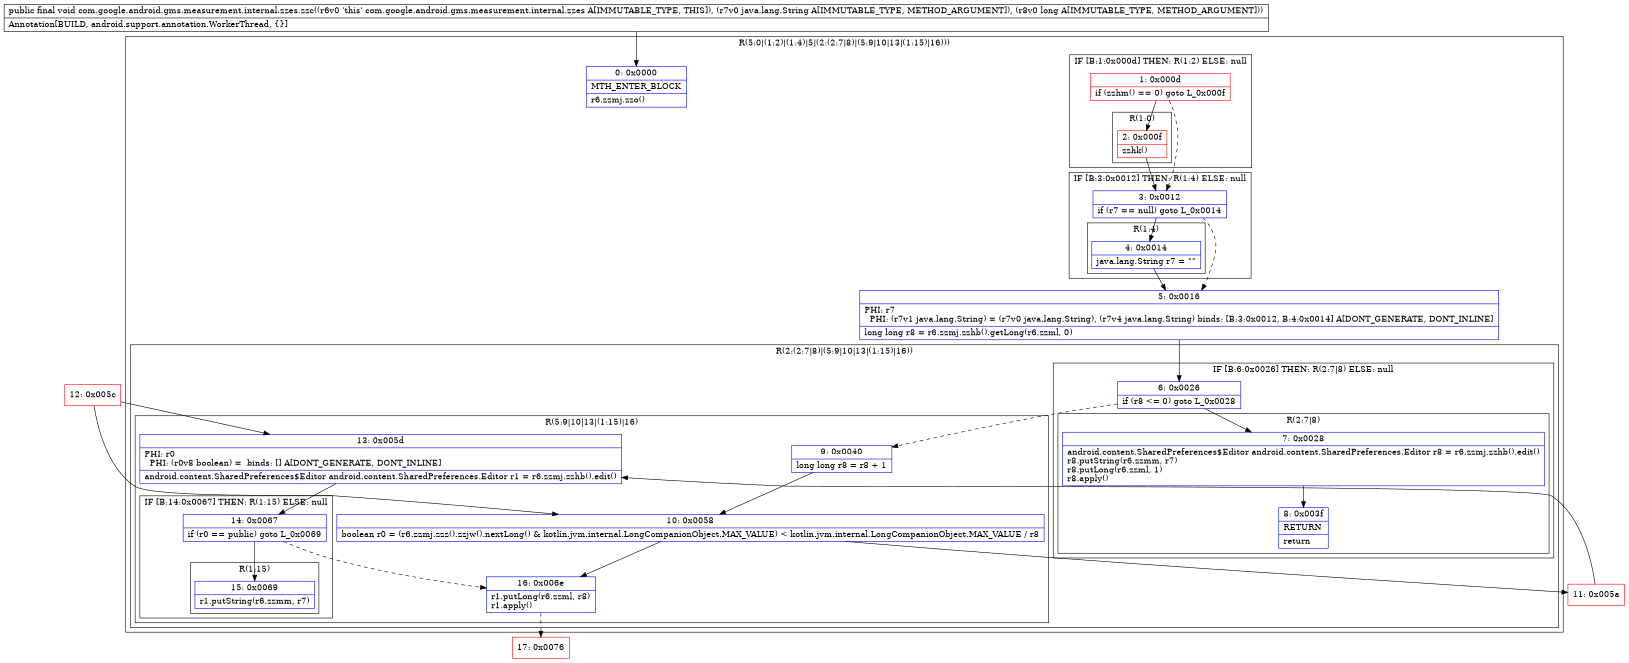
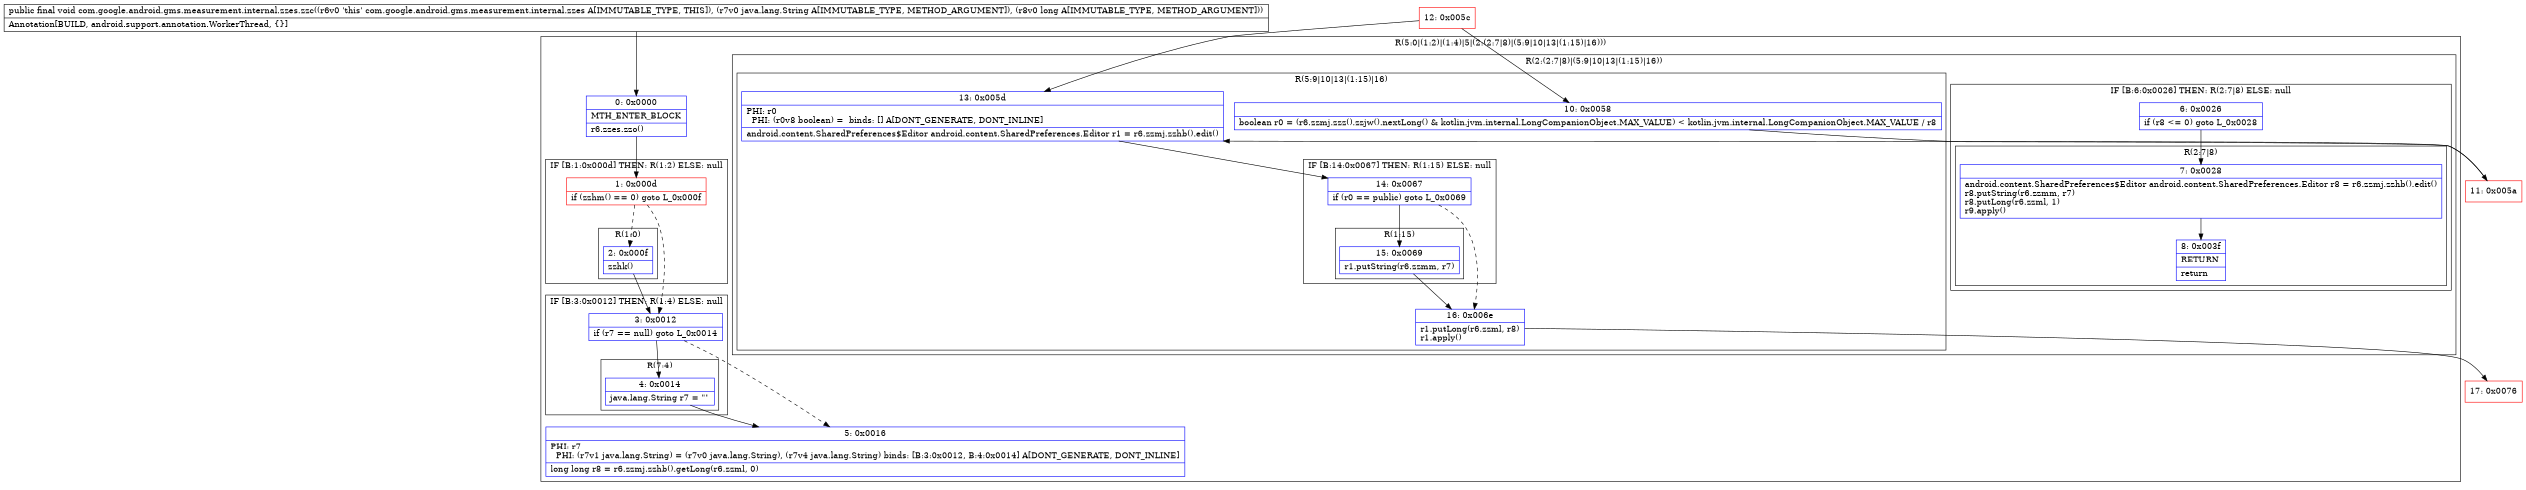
(618, 100) -> (617, 130)
(1151, 116) -> (633, 223)
(1142, 144) -> (628, 260)
none -> (636, 154)
(1146, 230) -> (660, 366)
(1179, 358) -> none
(842, 459) -> none
(1088, 479) -> (1985, 211)
(623, 558) -> (1430, 289)
(541, 619) -> (2008, 337)
